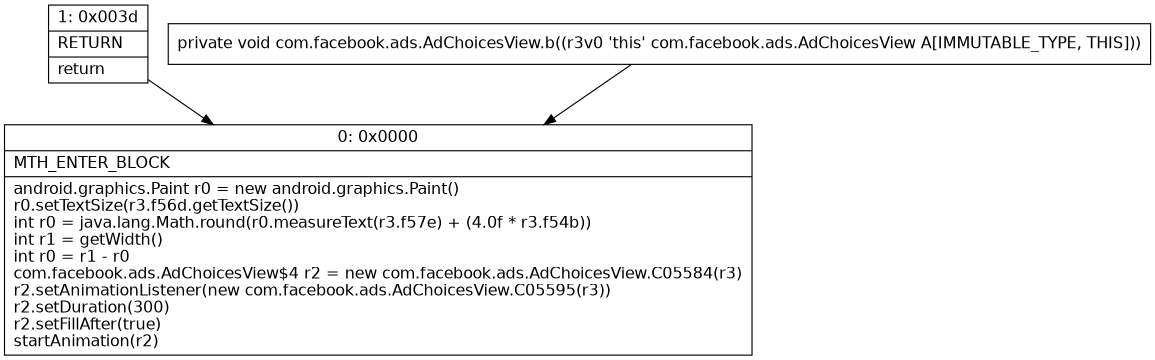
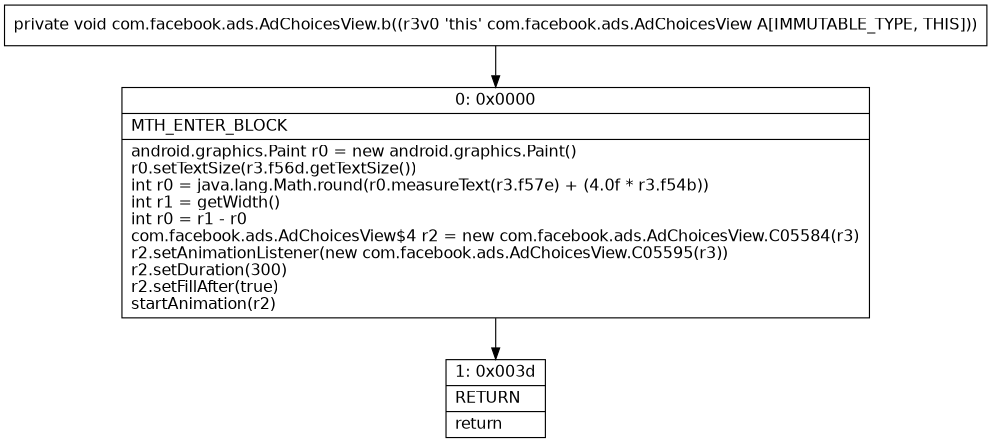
(176, 99) -> (496, 333)
